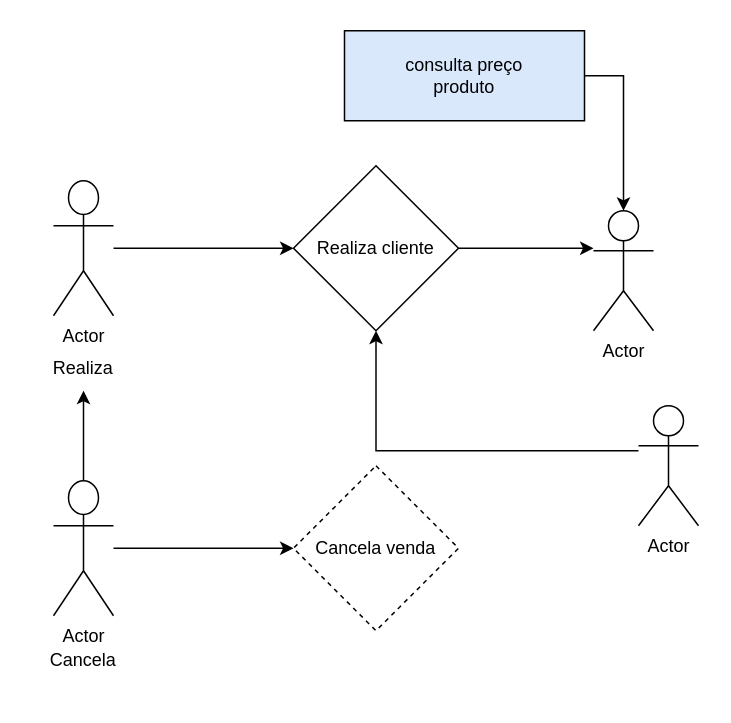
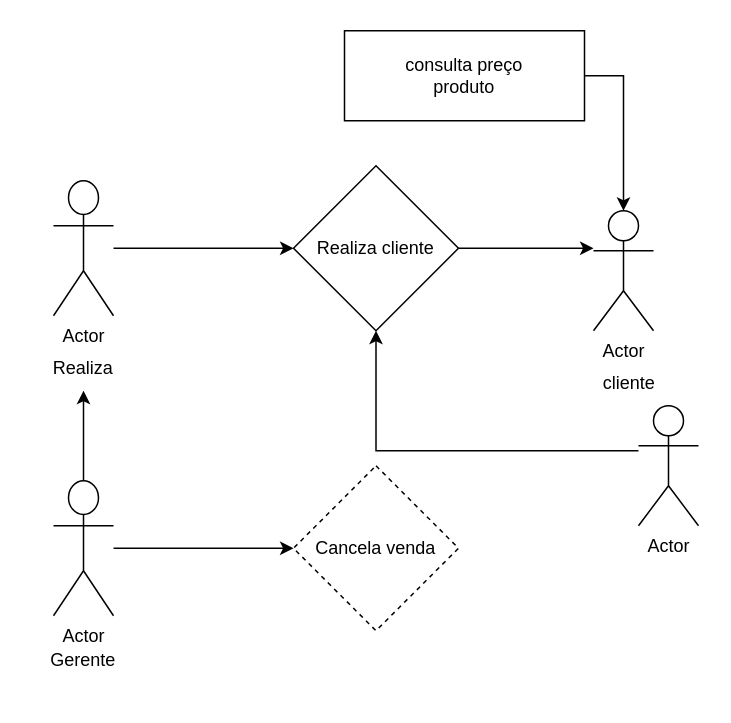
(464, 76) -> (464, 76)
none -> (629, 383)
(83, 661) -> (83, 661)
